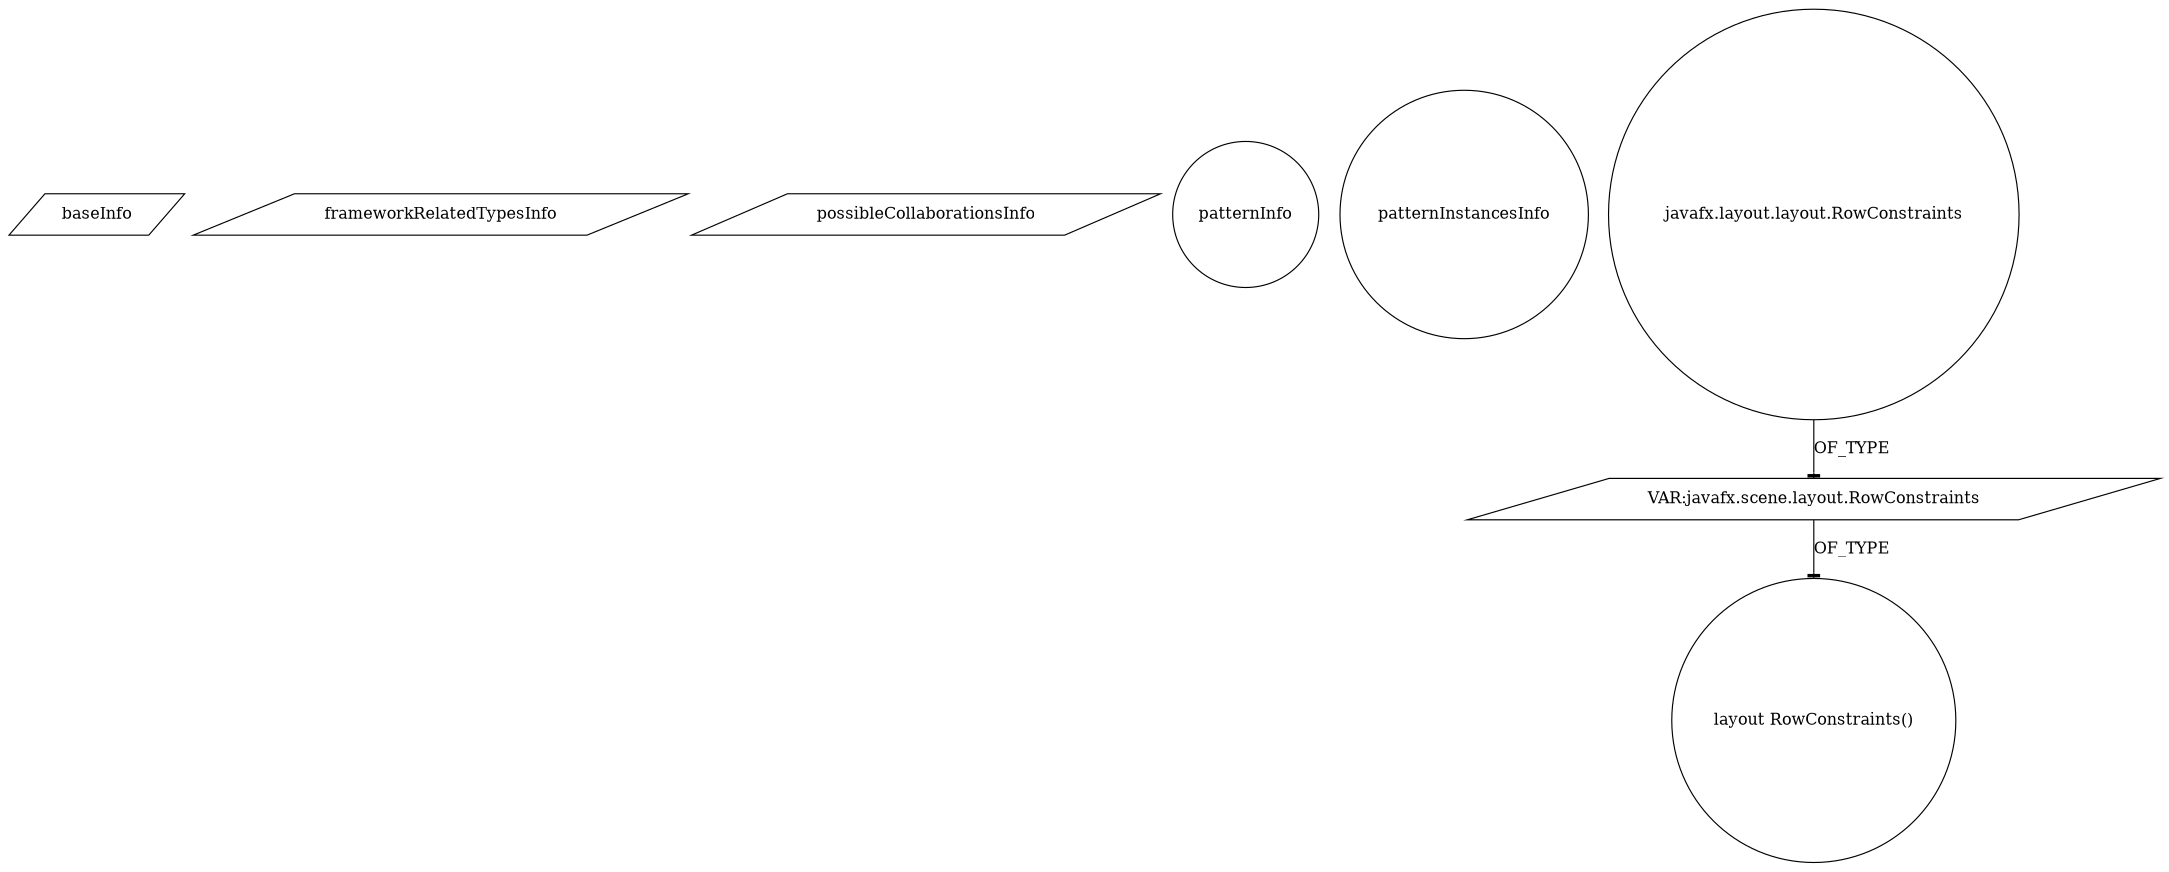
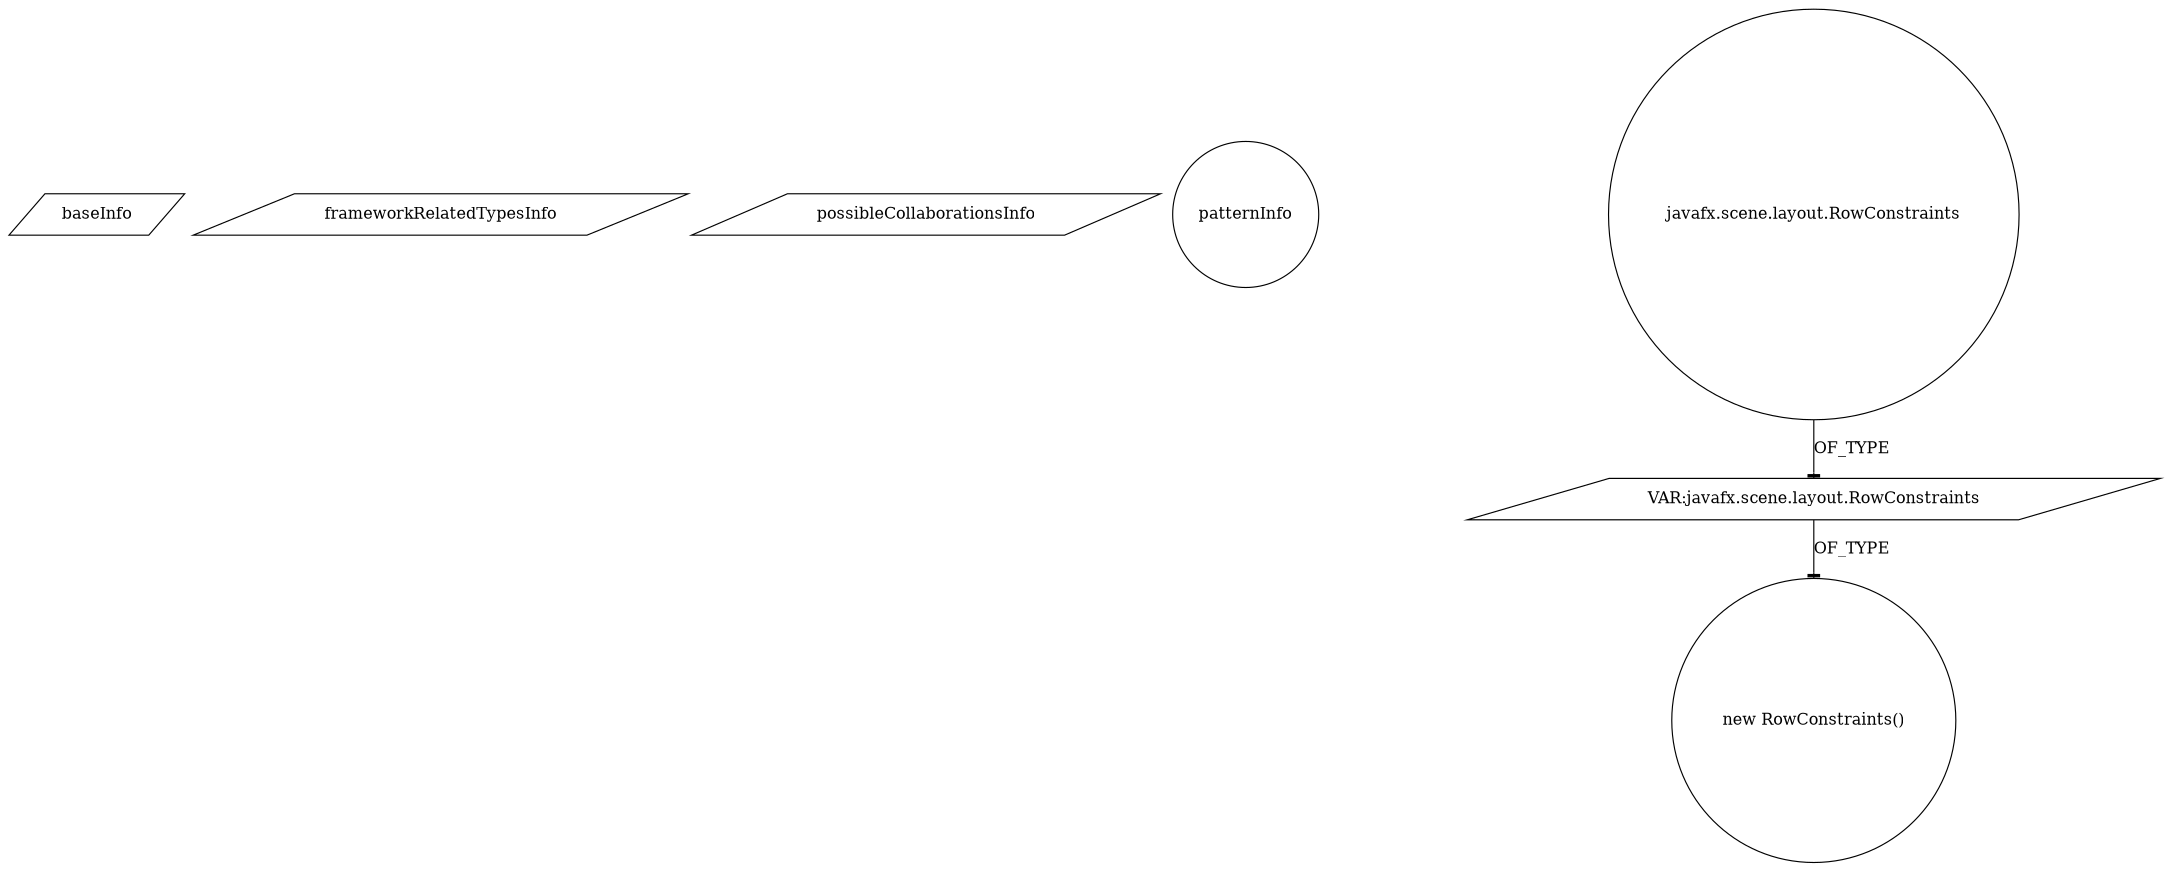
(1464, 214) -> none
(1814, 214) -> (1814, 214)
(1814, 720) -> (1814, 720)
